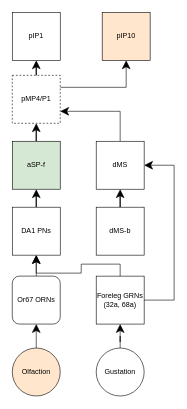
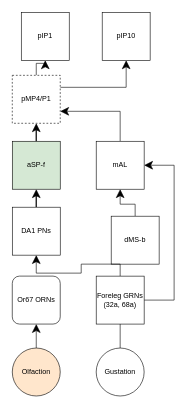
(36, 36) -> (45, 36)
(126, 36) -> (126, 36)
(120, 165) -> (120, 165)
(120, 231) -> (135, 240)
(36, 276) -> none
(120, 332) -> (120, 329)
